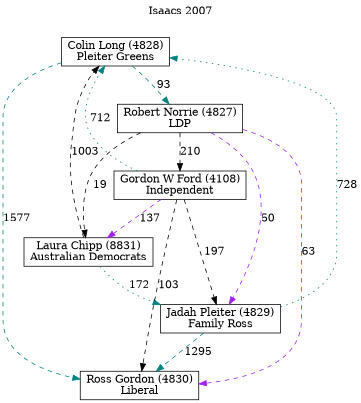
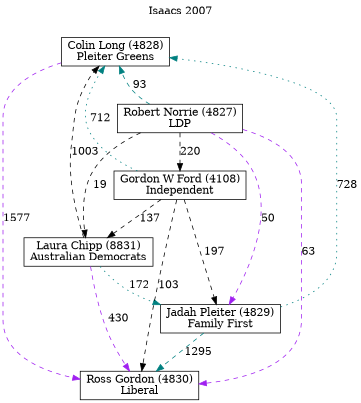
(149, 82) -> (133, 91)
(190, 152) -> (190, 152)
(137, 216) -> (137, 216)
(3, 225) -> (3, 225)
none -> (102, 318)
(220, 319) -> (220, 319)
